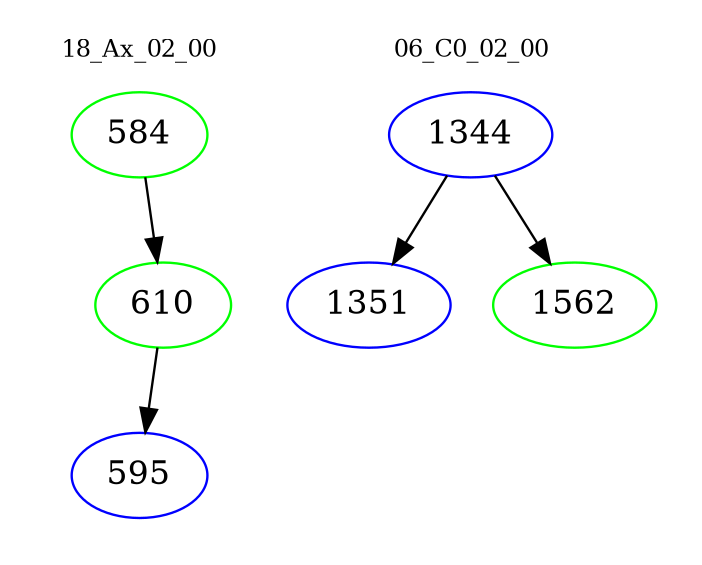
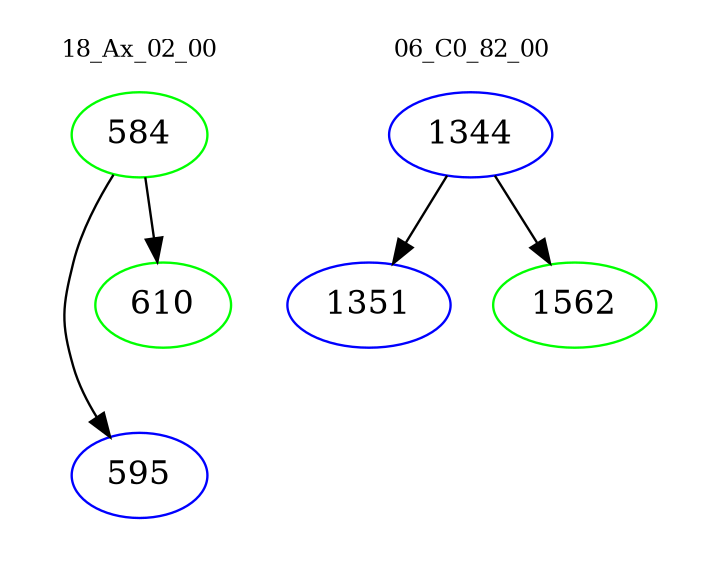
(472, 51) -> (472, 51)
(153, 378) -> (66, 294)
